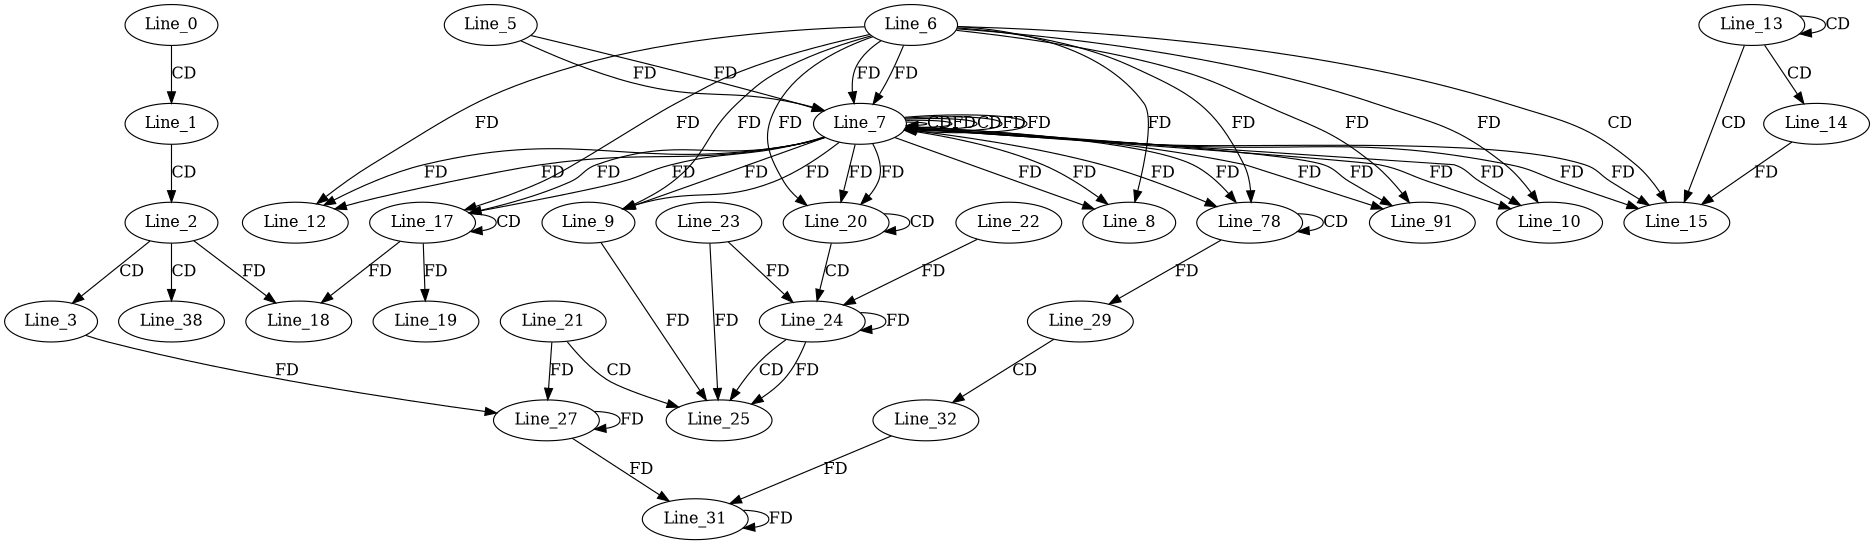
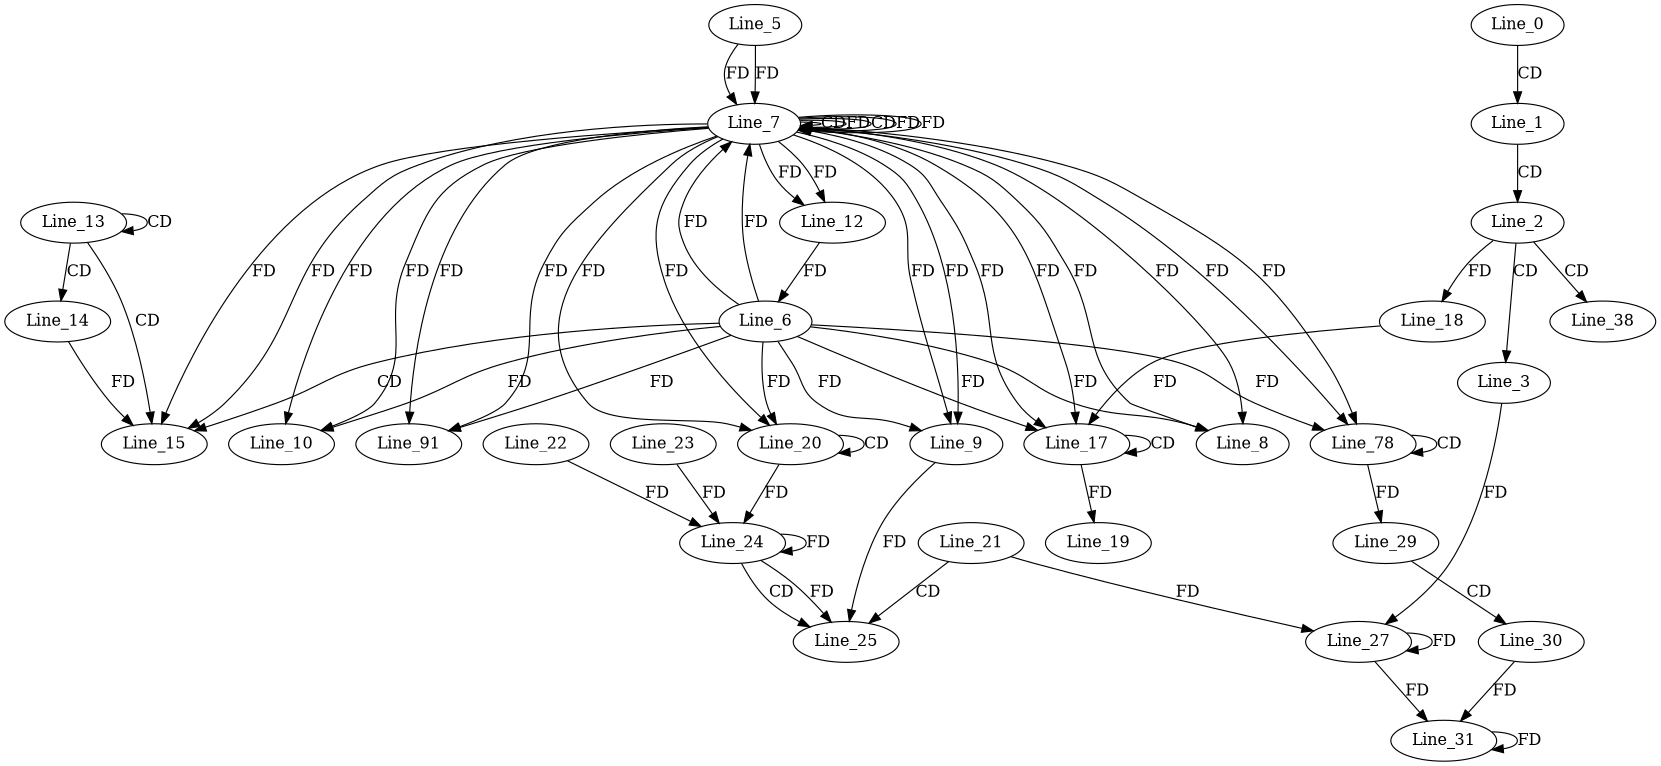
(594, 61) -> (802, 268)
(365, 268) -> (1227, 343)
(837, 272) -> (777, 494)
(714, 316) -> none
(926, 420) -> (1531, 642)
